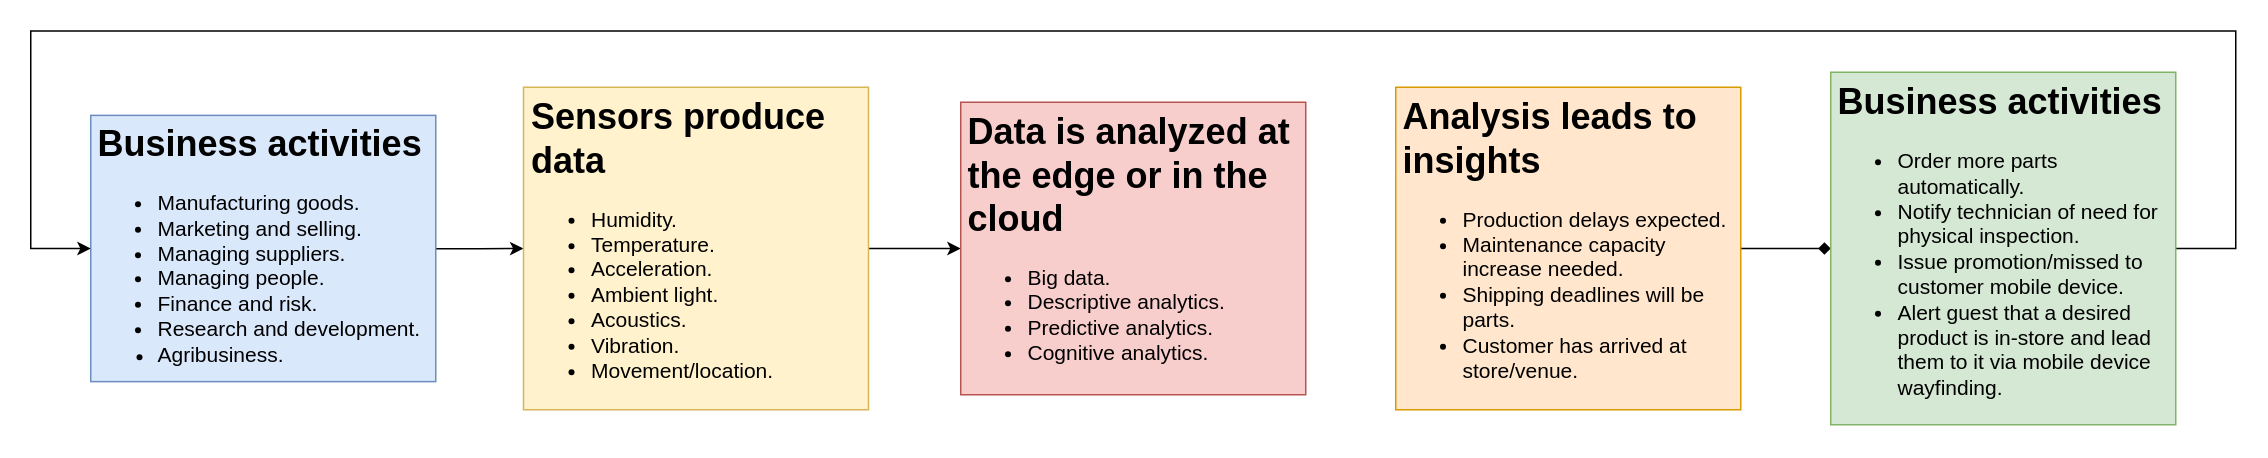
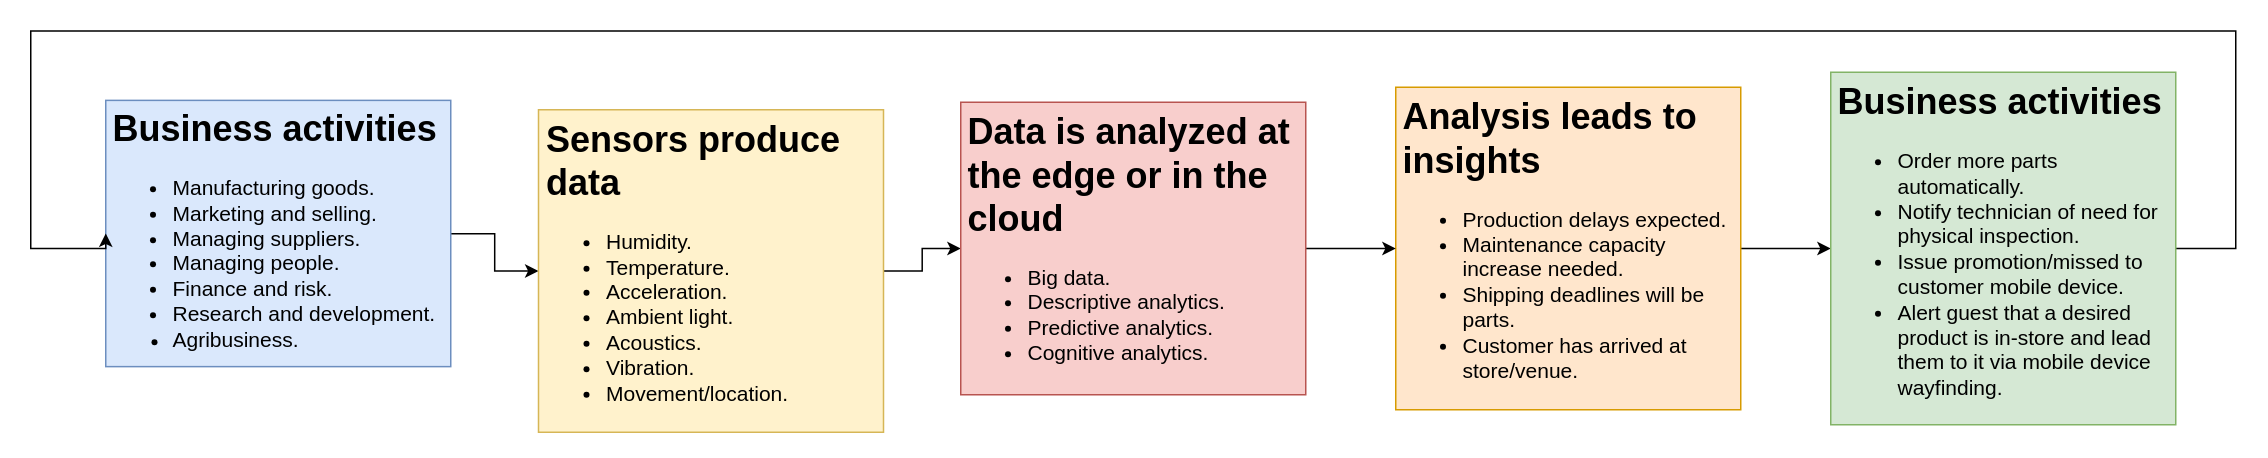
(263, 248) -> (278, 233)
(696, 248) -> (711, 271)
none -> (1346, 248)
(1818, 248) -> (1819, 248)
